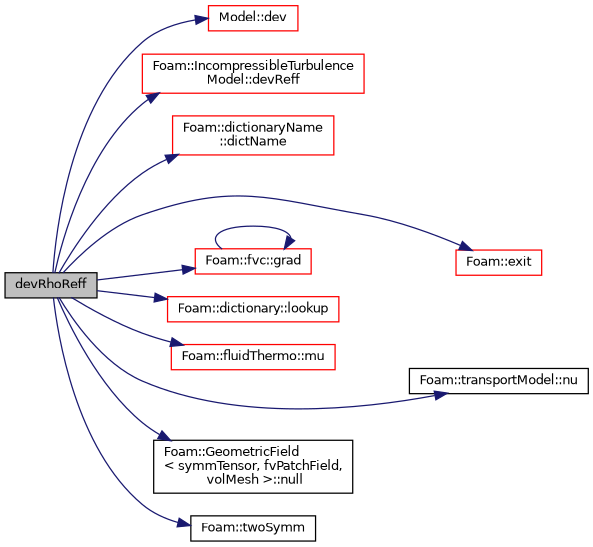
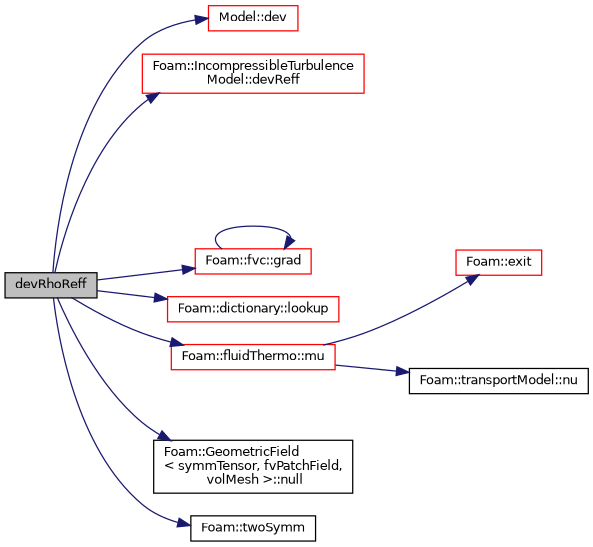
(253, 135) -> none
(254, 197) -> (398, 319)
(228, 404) -> (366, 368)
